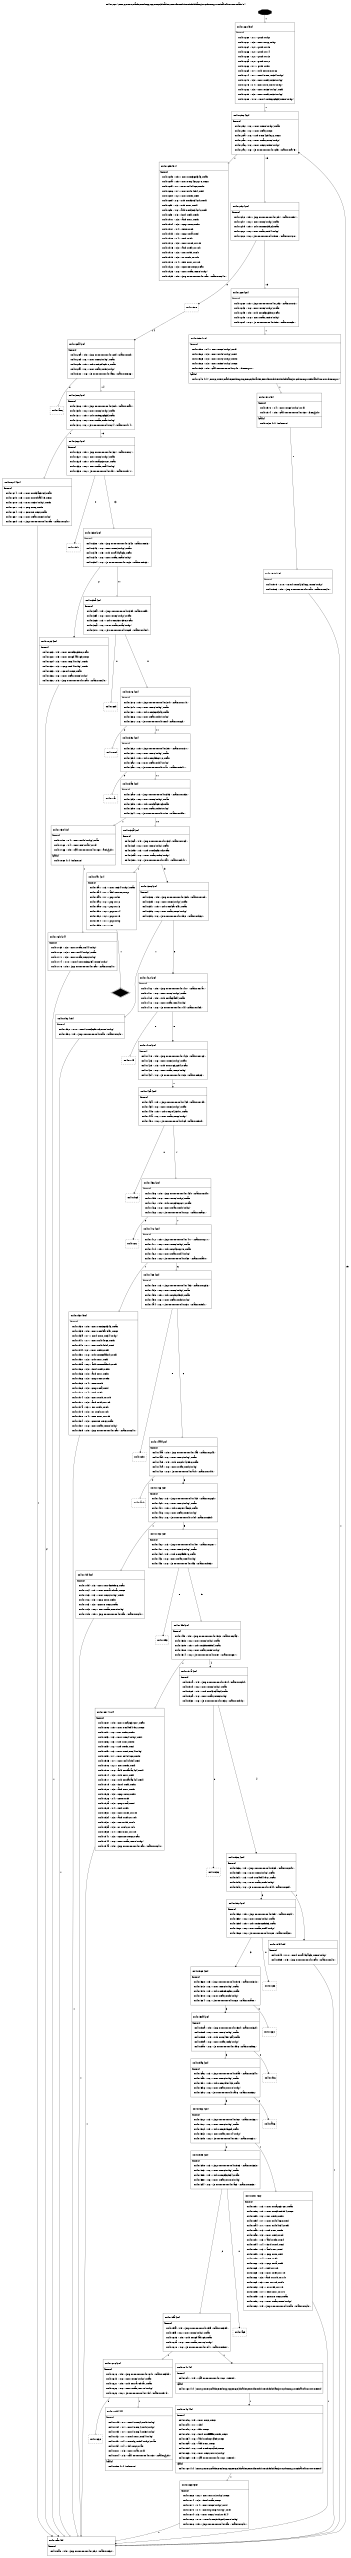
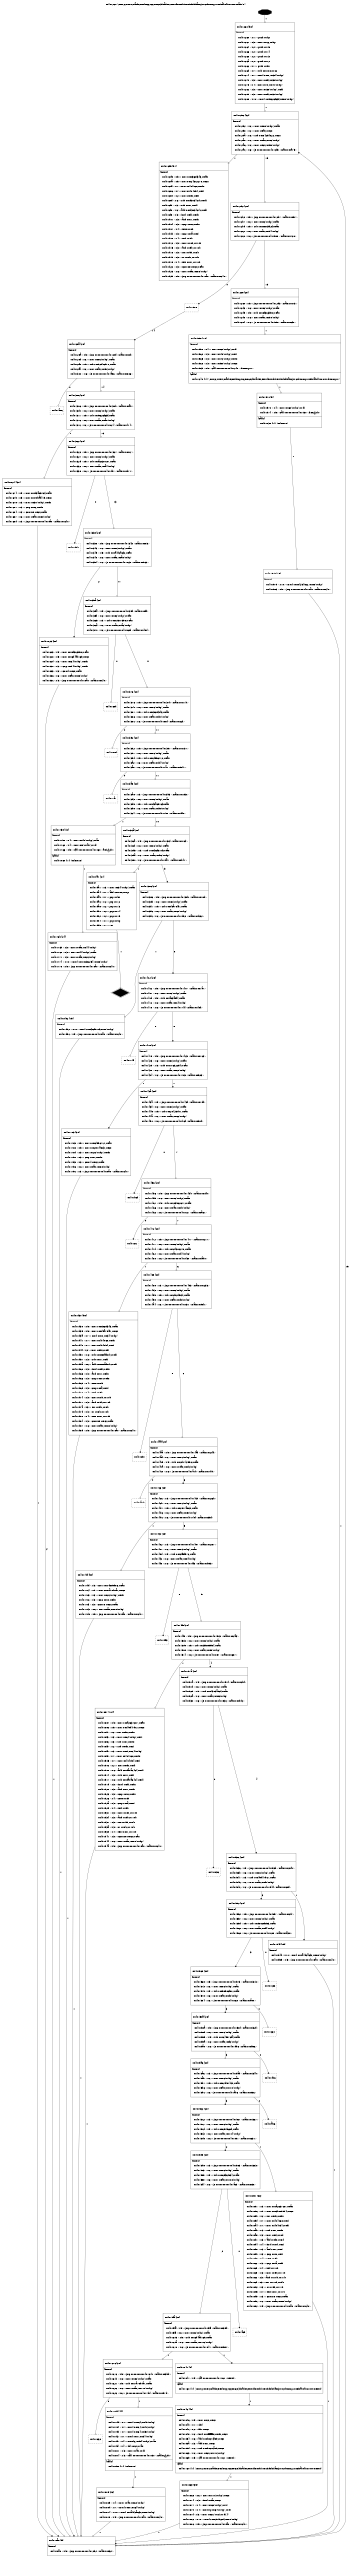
none -> (96, 1152)
none -> (131, 2505)
